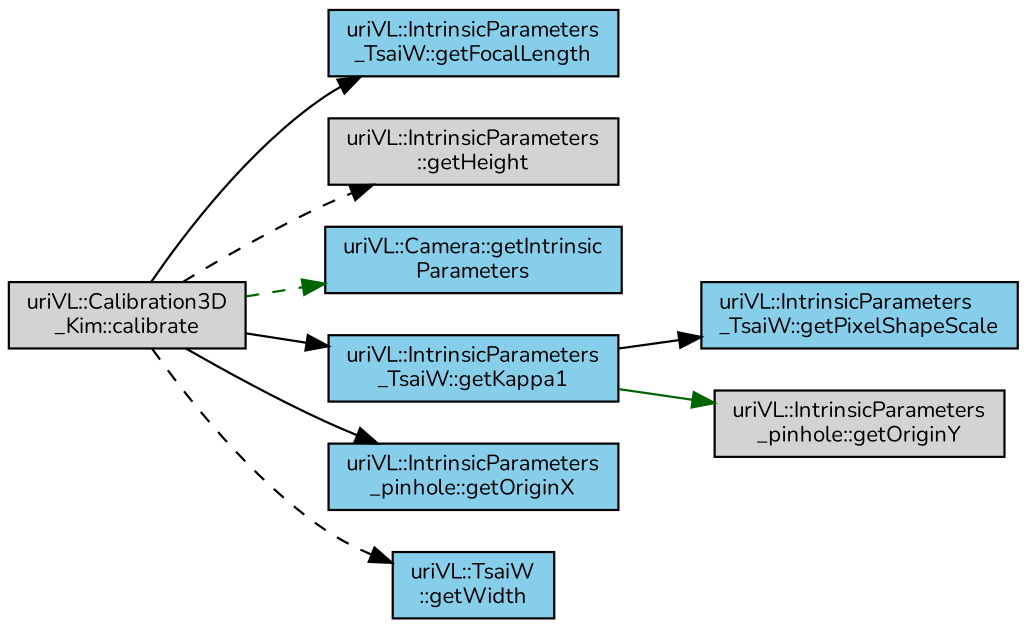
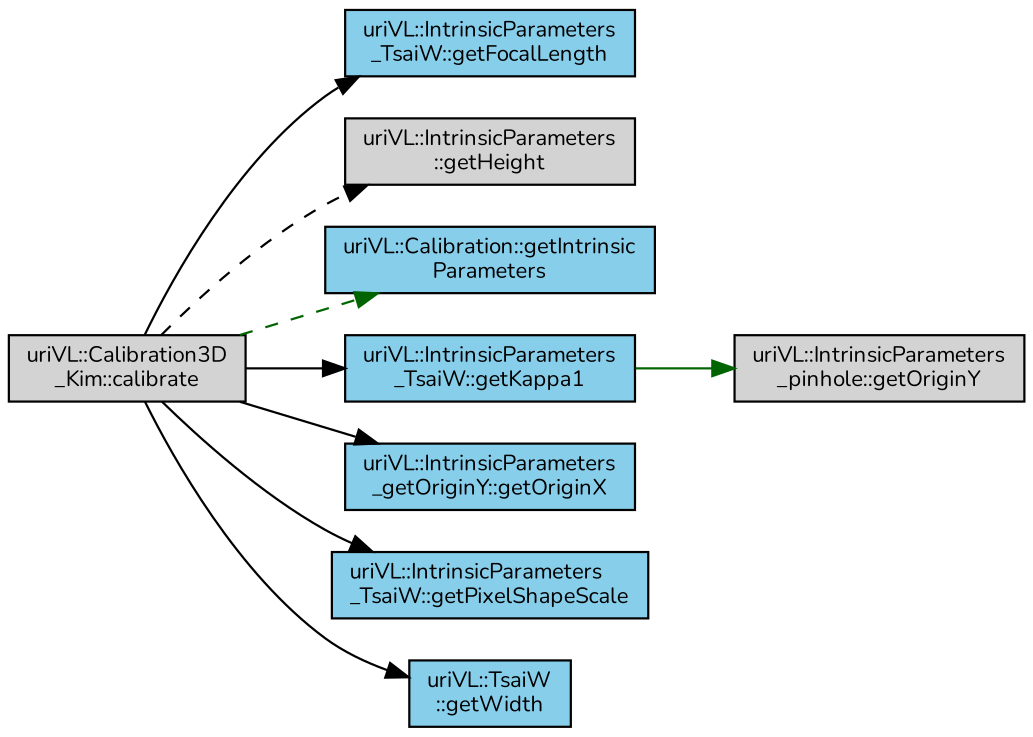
(473, 260) -> (490, 260)
(649, 344) -> (252, 480)
(249, 465) -> (244, 558)
(473, 477) -> (490, 477)
